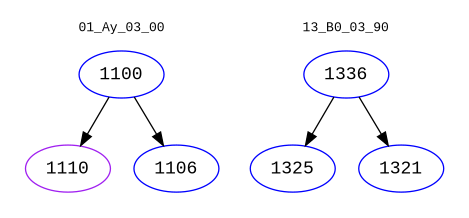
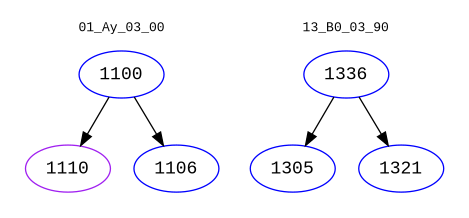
(293, 169) -> (293, 169)
